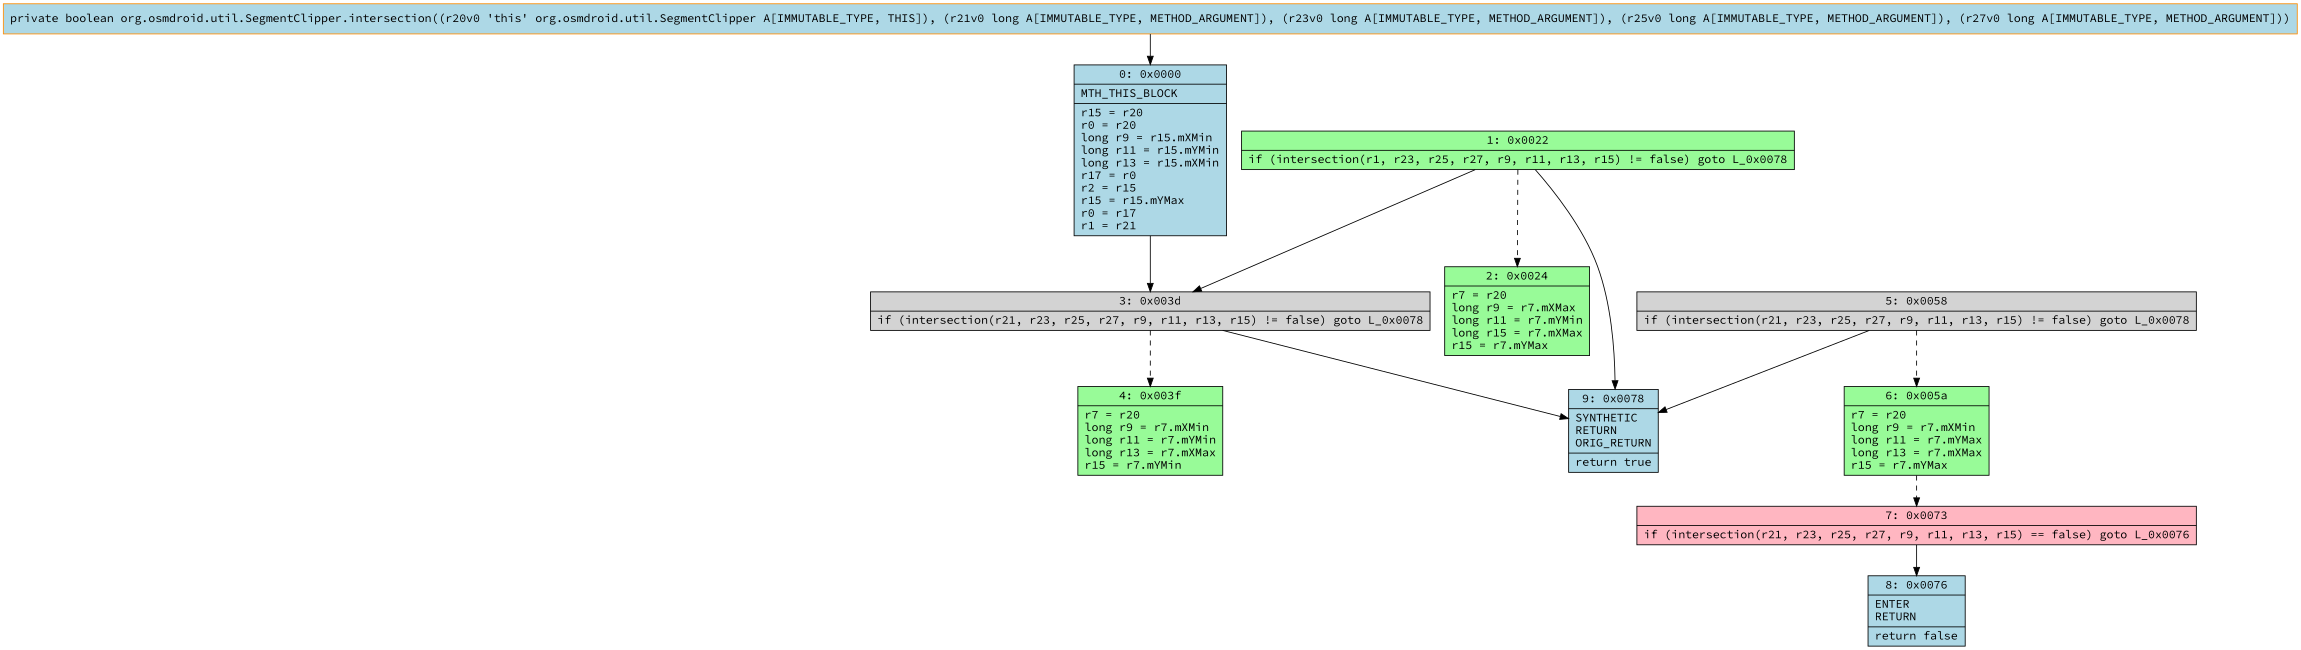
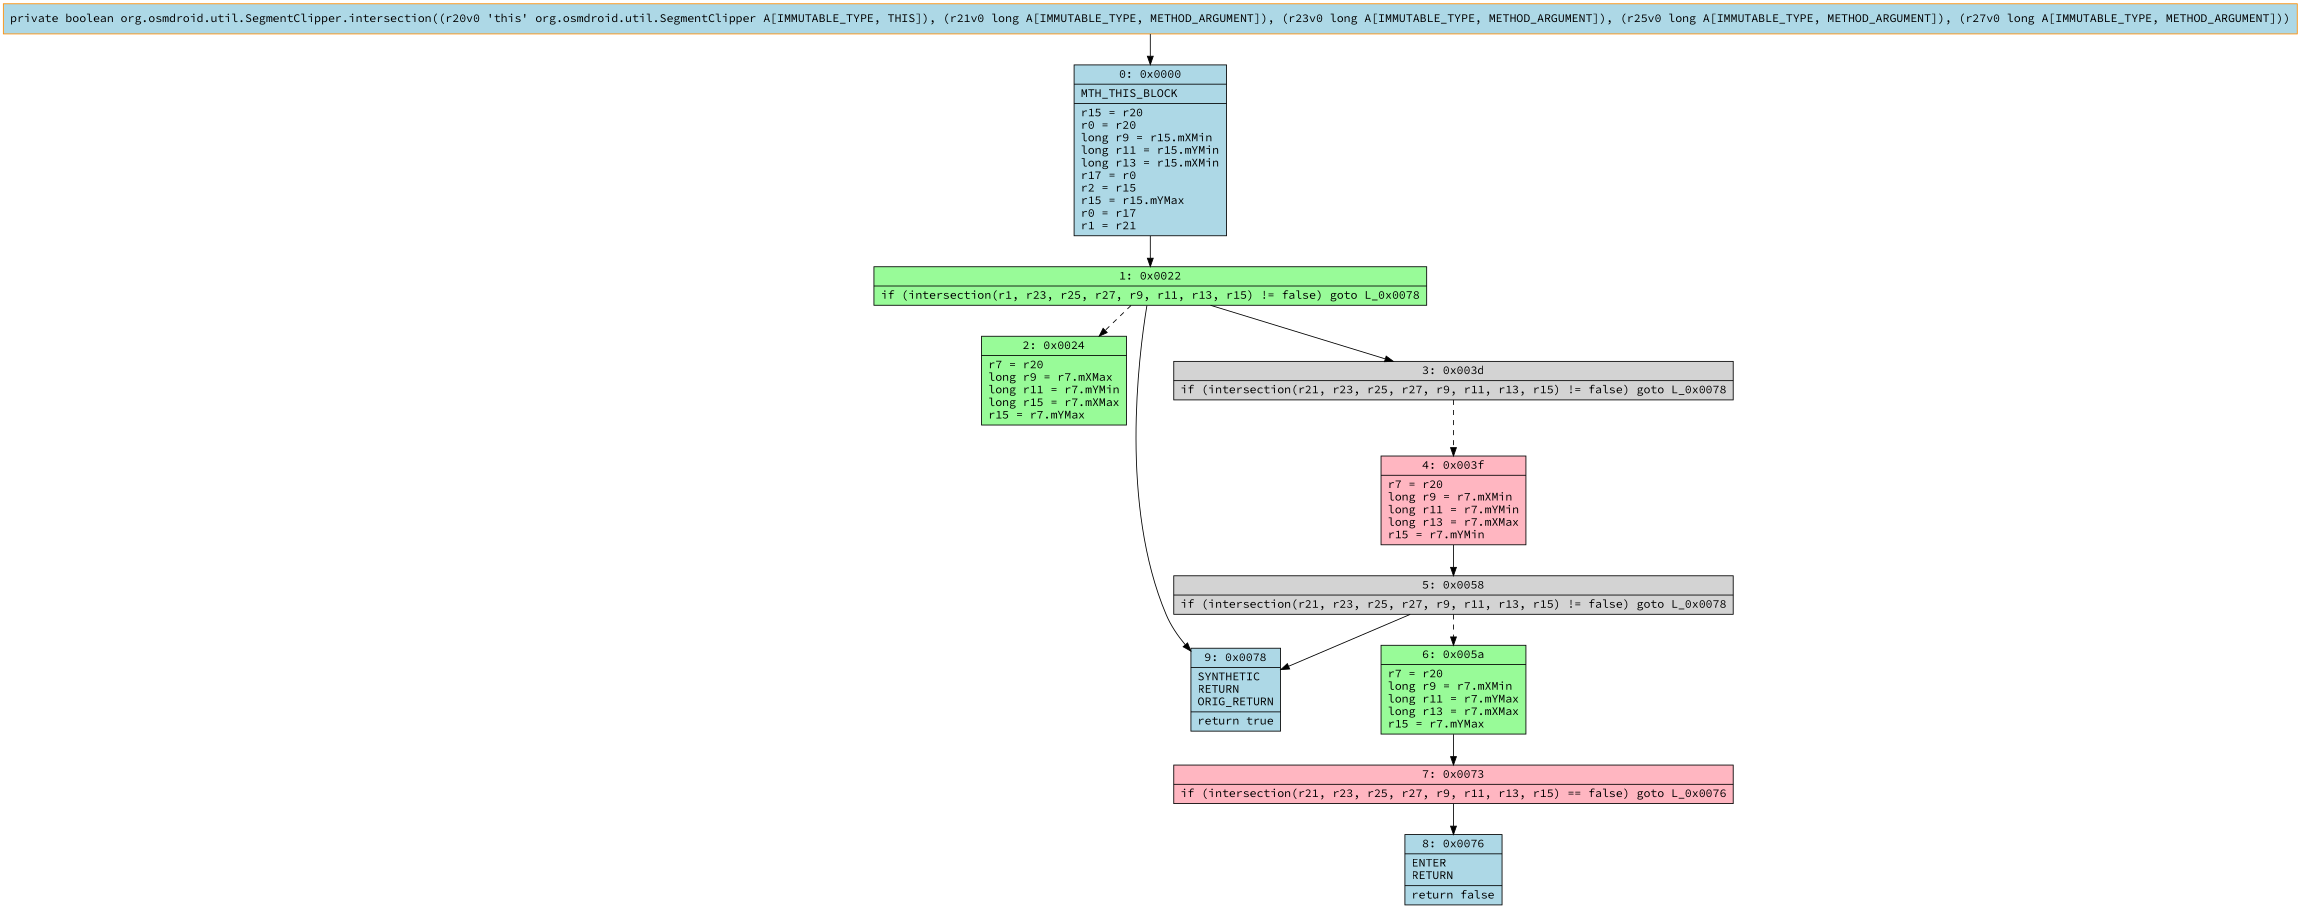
(1150, 259) -> (1150, 247)
(1391, 373) -> none
(1150, 431) -> (1453, 500)
(1917, 487) -> (1453, 745)
none -> (1453, 556)
